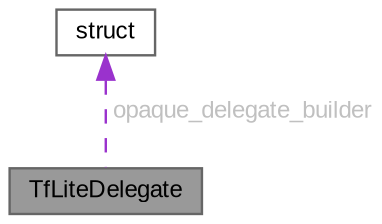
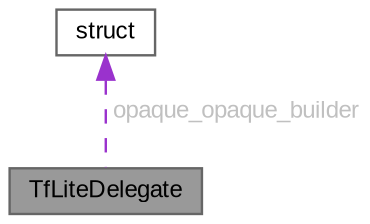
(239, 112) -> (233, 112)
